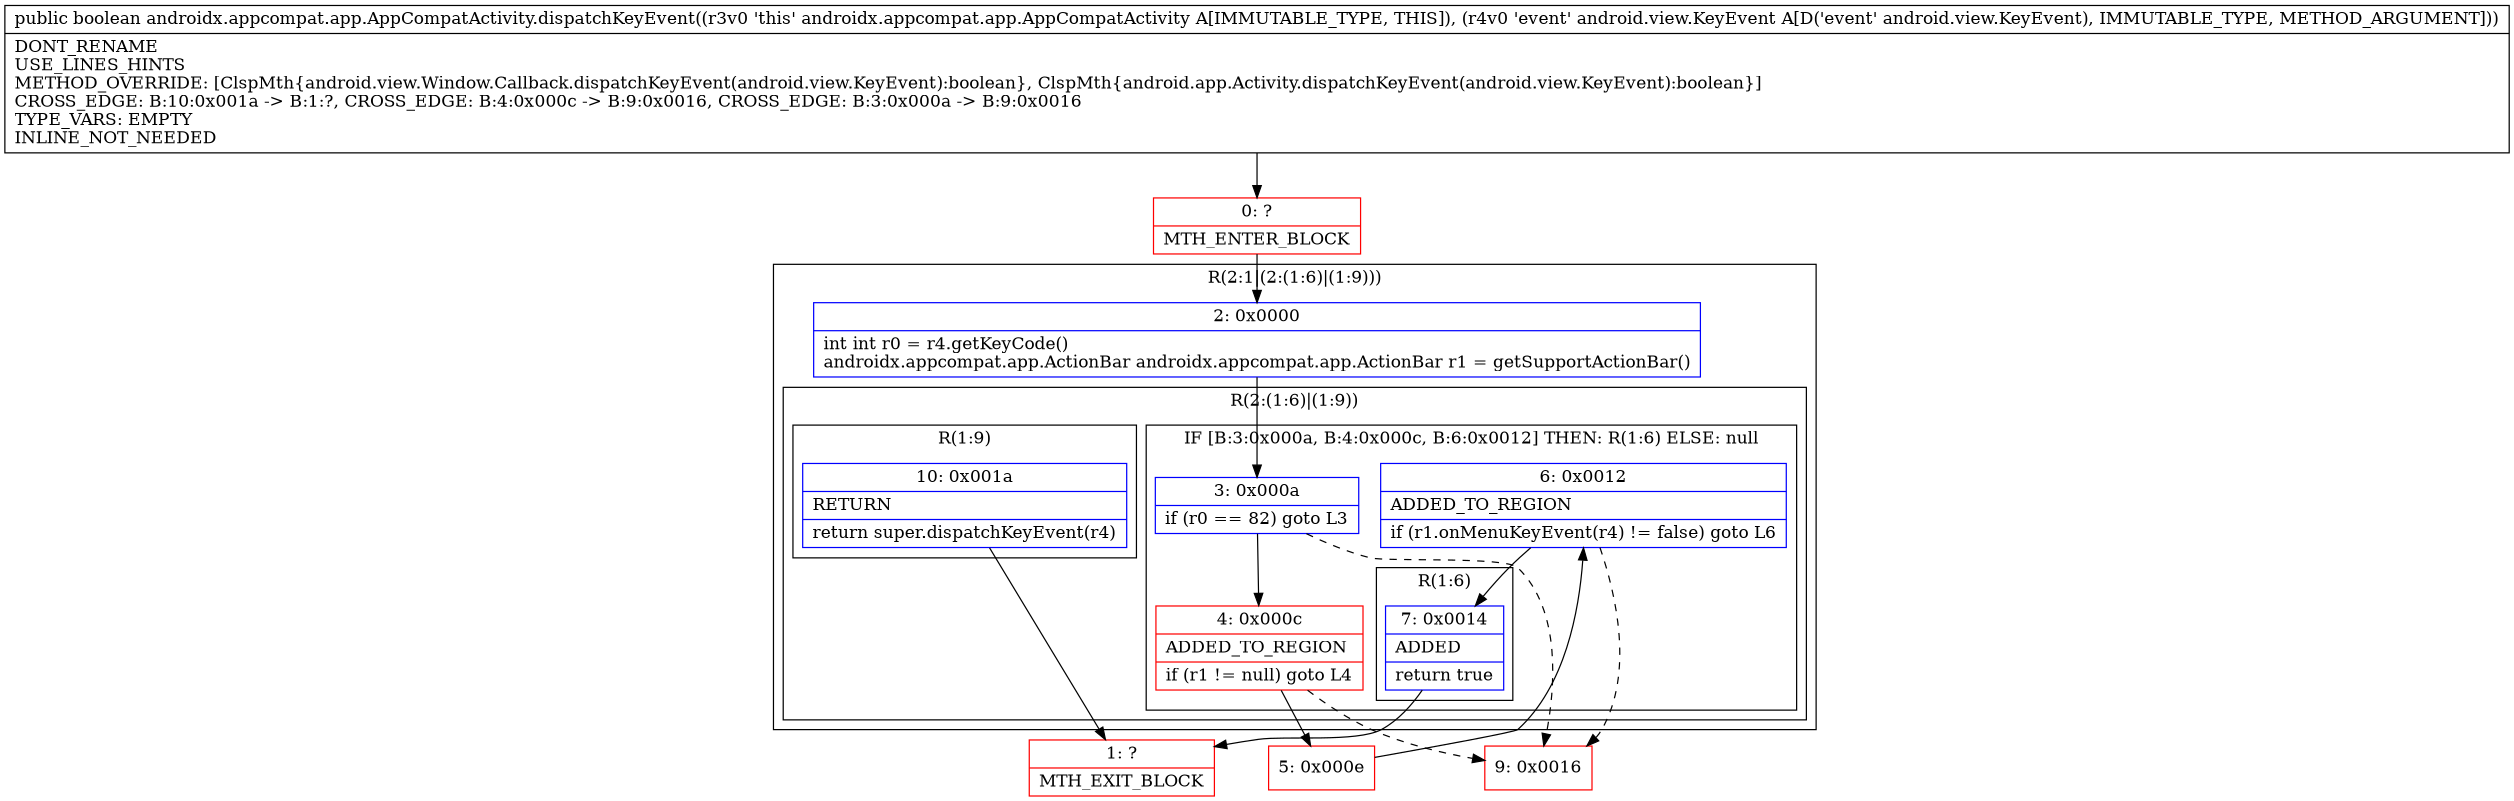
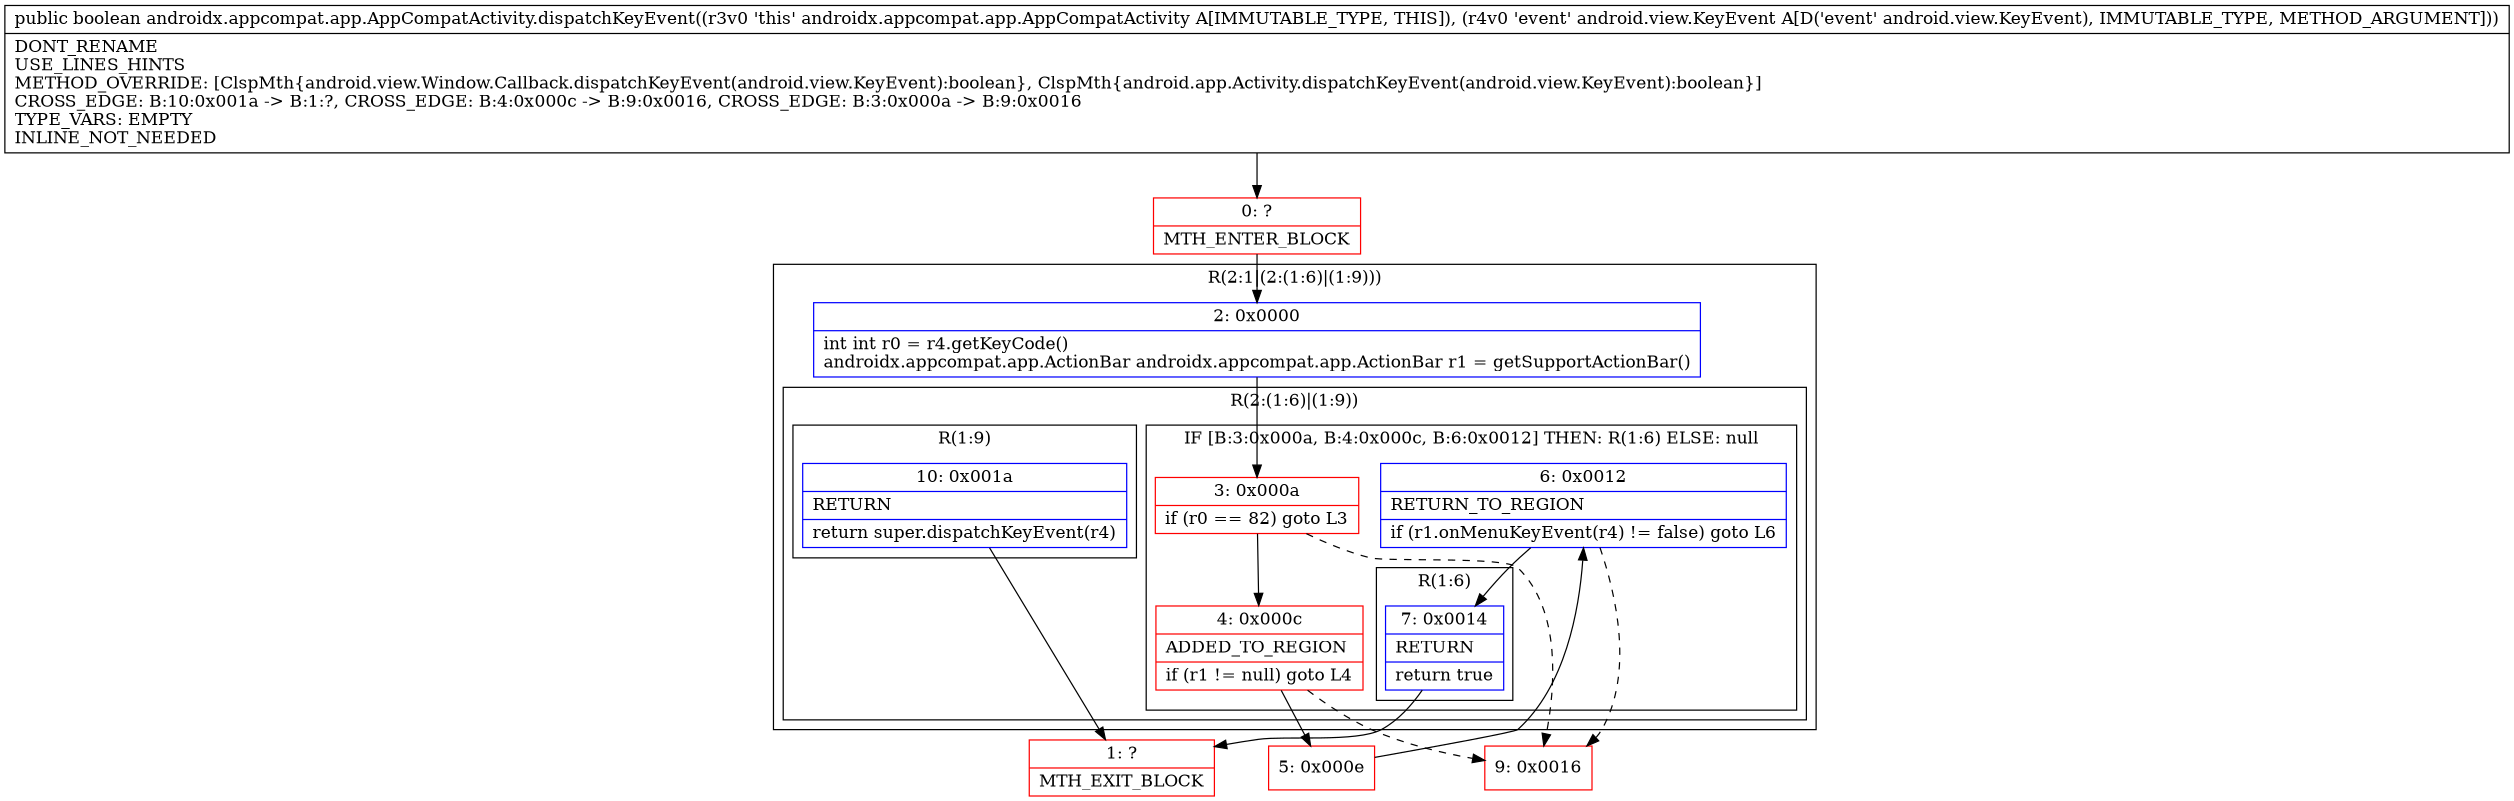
(1257, 505) -> (1257, 505)
(1481, 505) -> (1488, 505)
(1429, 647) -> (1435, 647)
